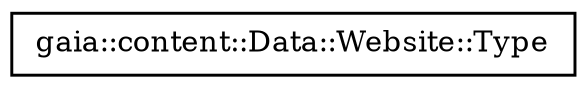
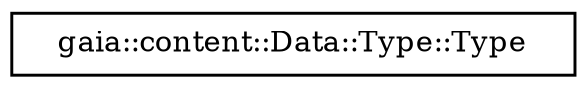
(293, 44) -> (293, 44)
